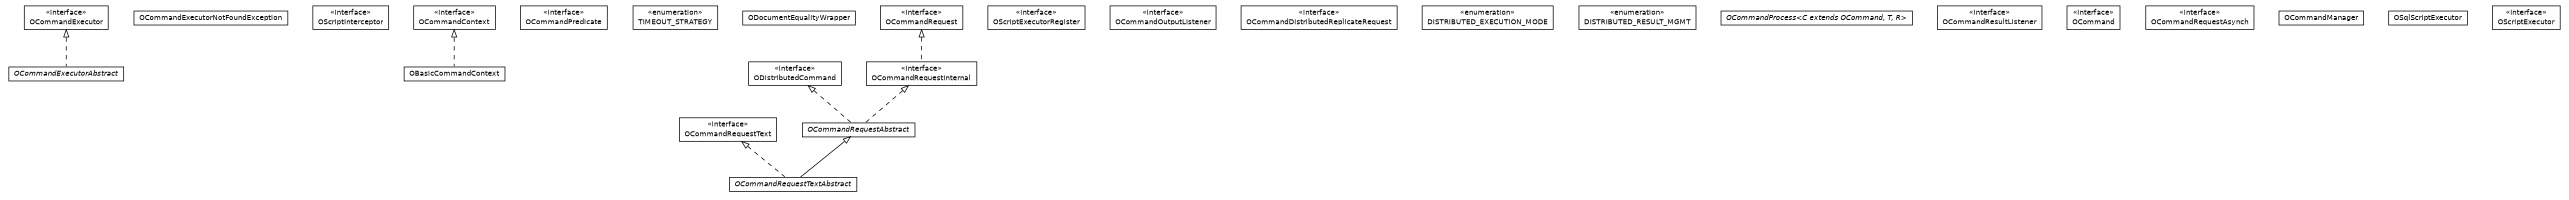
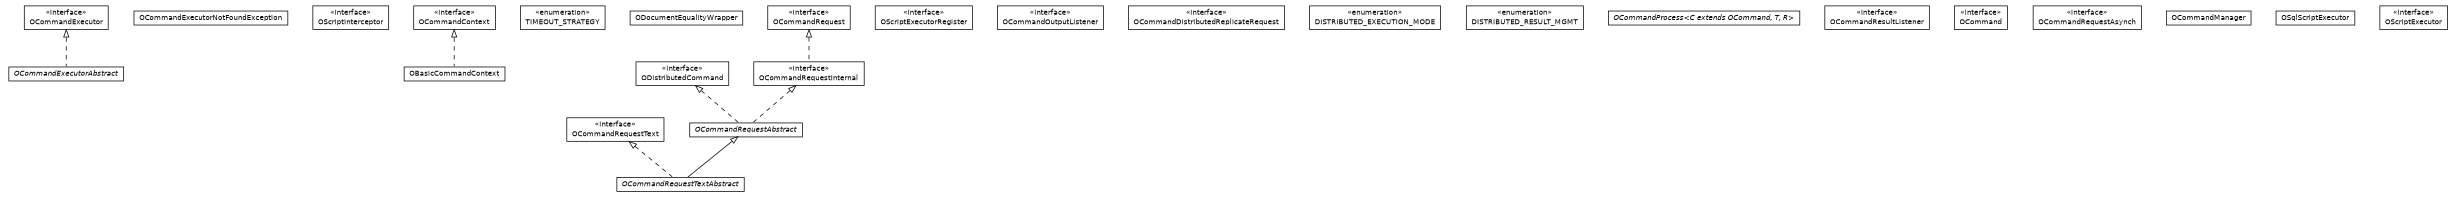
(564, 18) -> none
